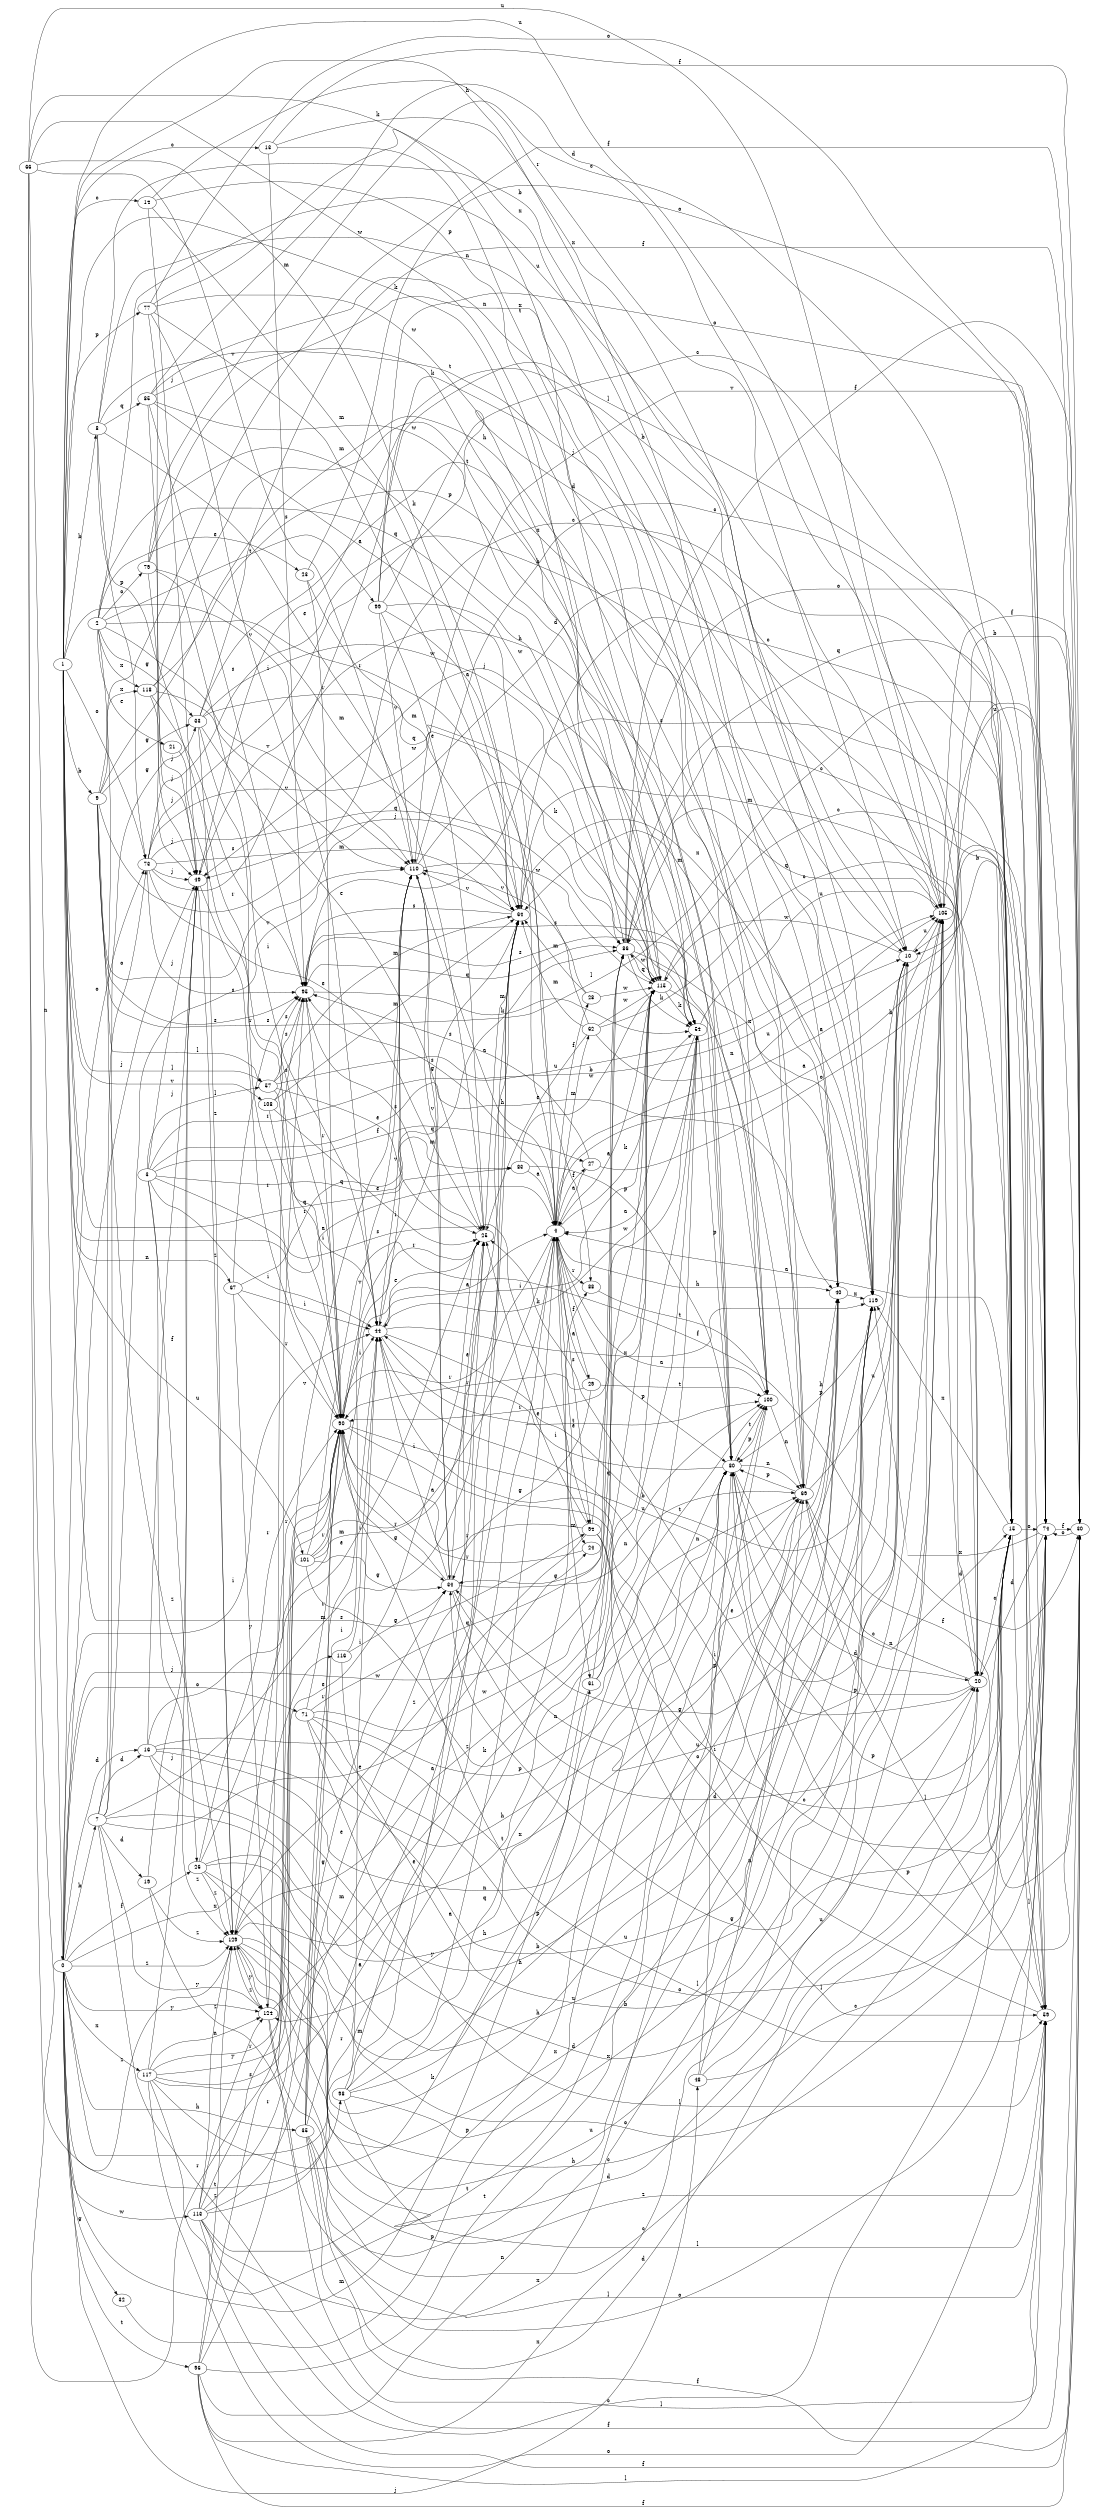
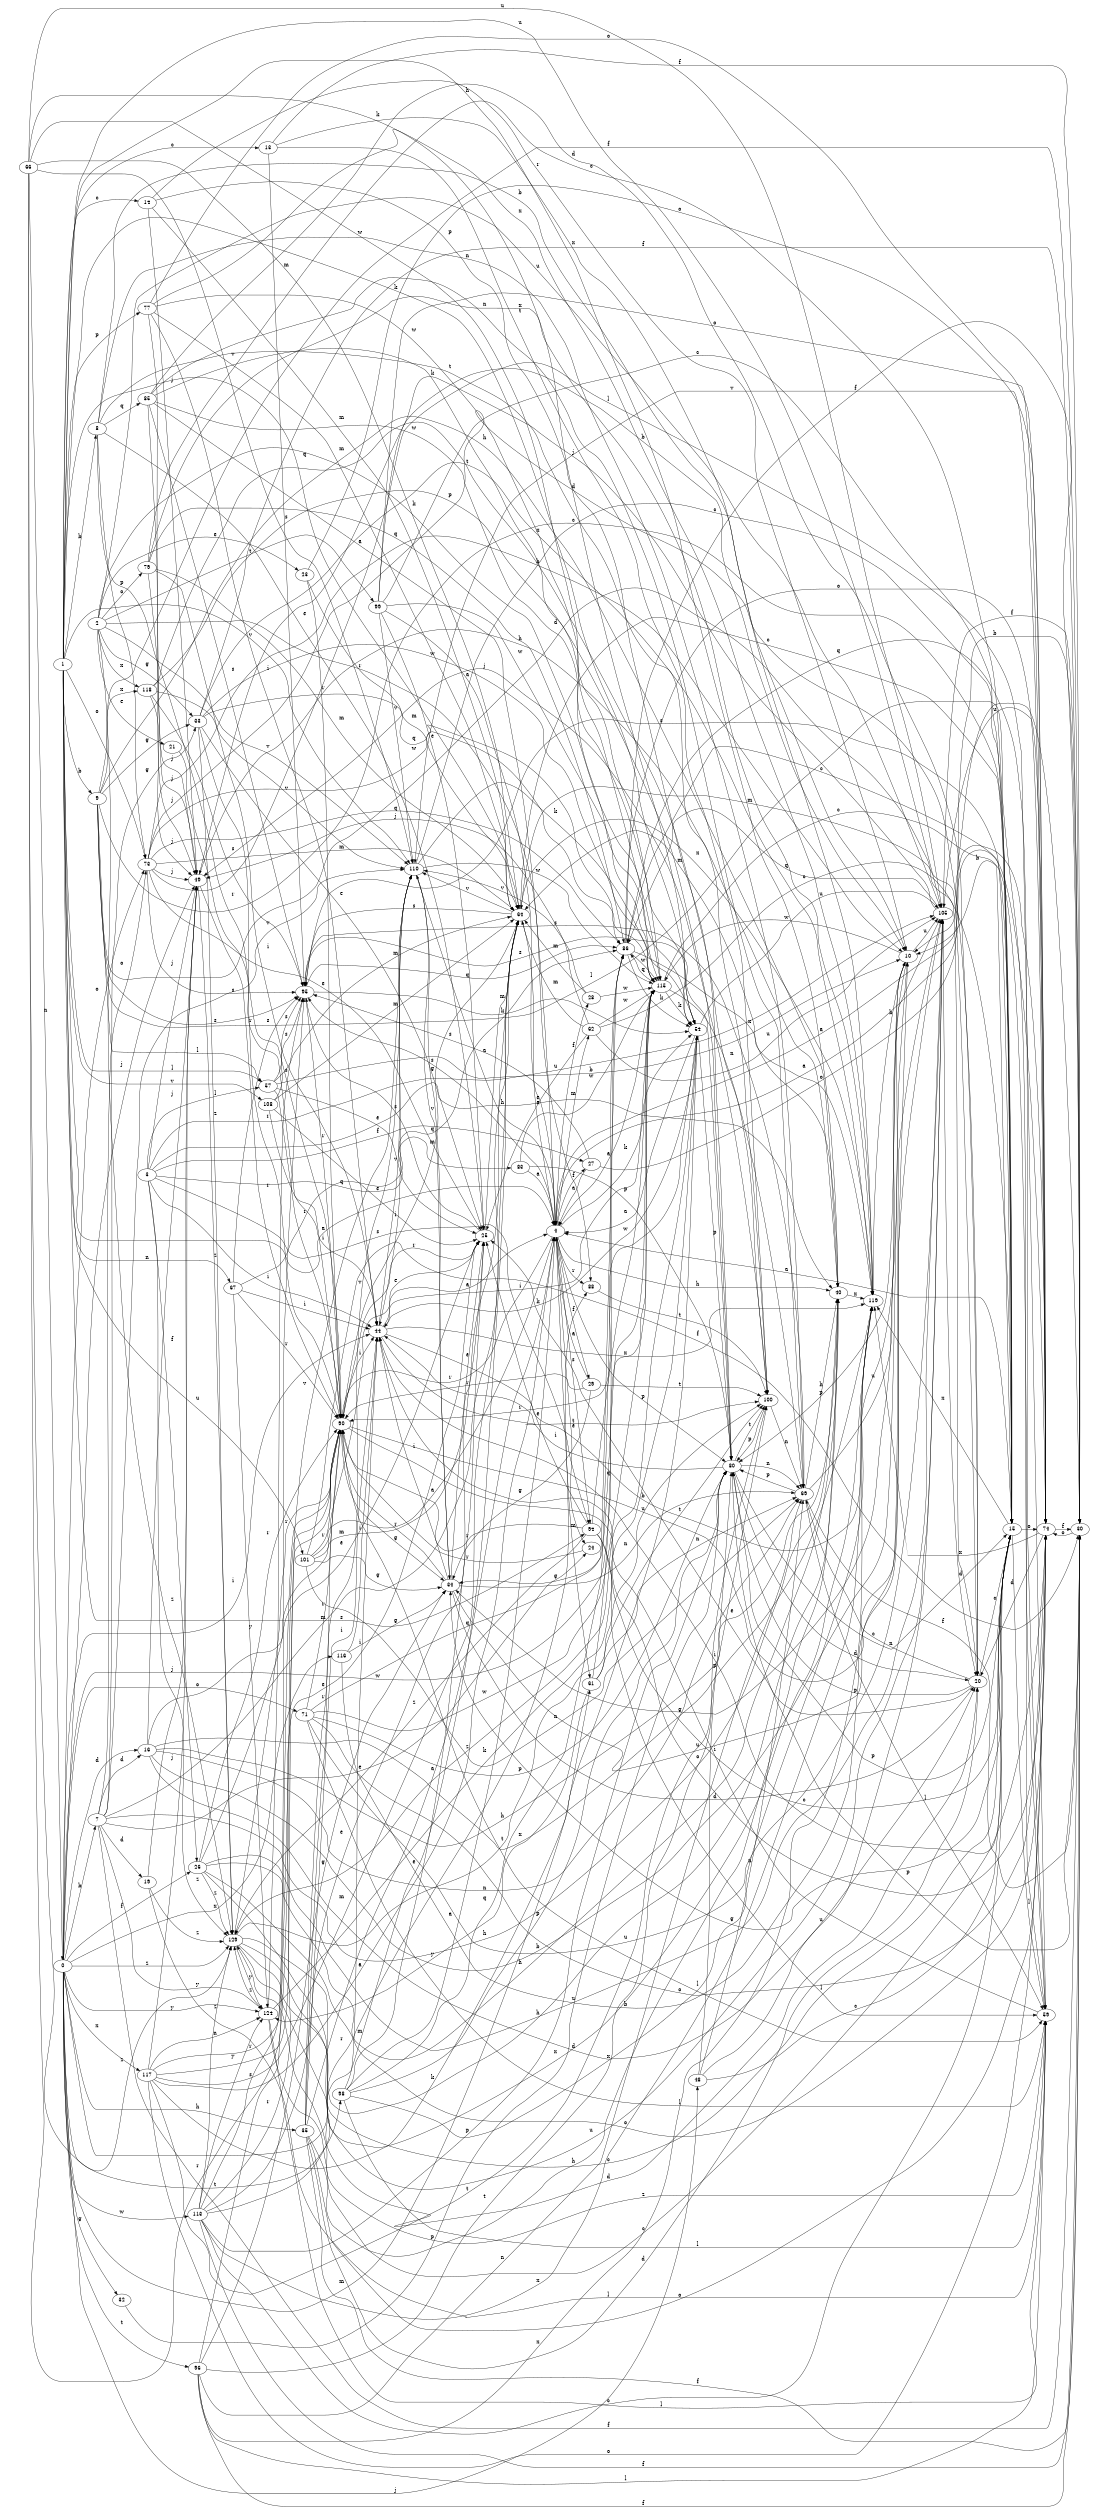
(81, 1161) -> (296, 461)
(633, 1359) -> (533, 1034)
(218, 2177) -> none
